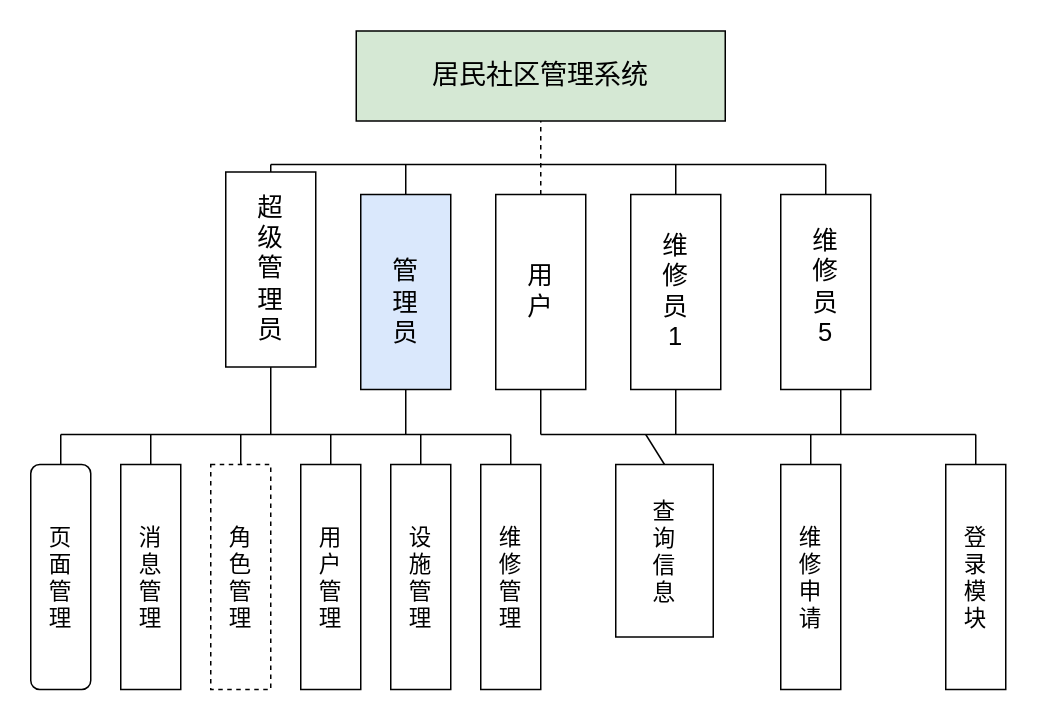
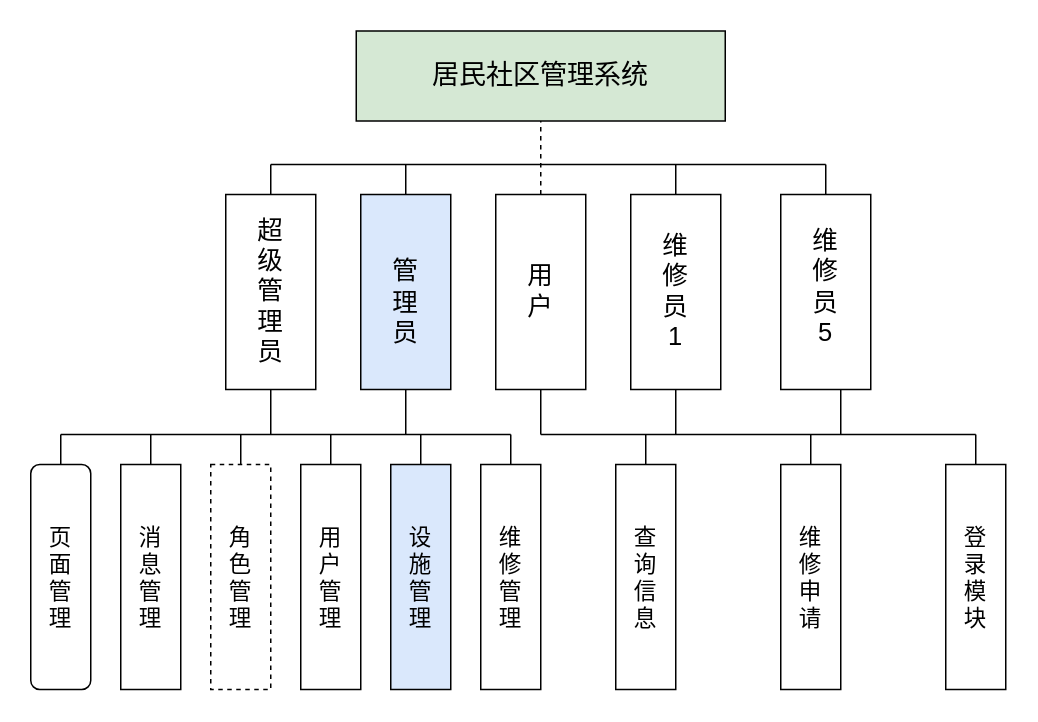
(271, 269) -> (271, 292)
(665, 551) -> (646, 577)
(421, 577) -> (421, 577)
